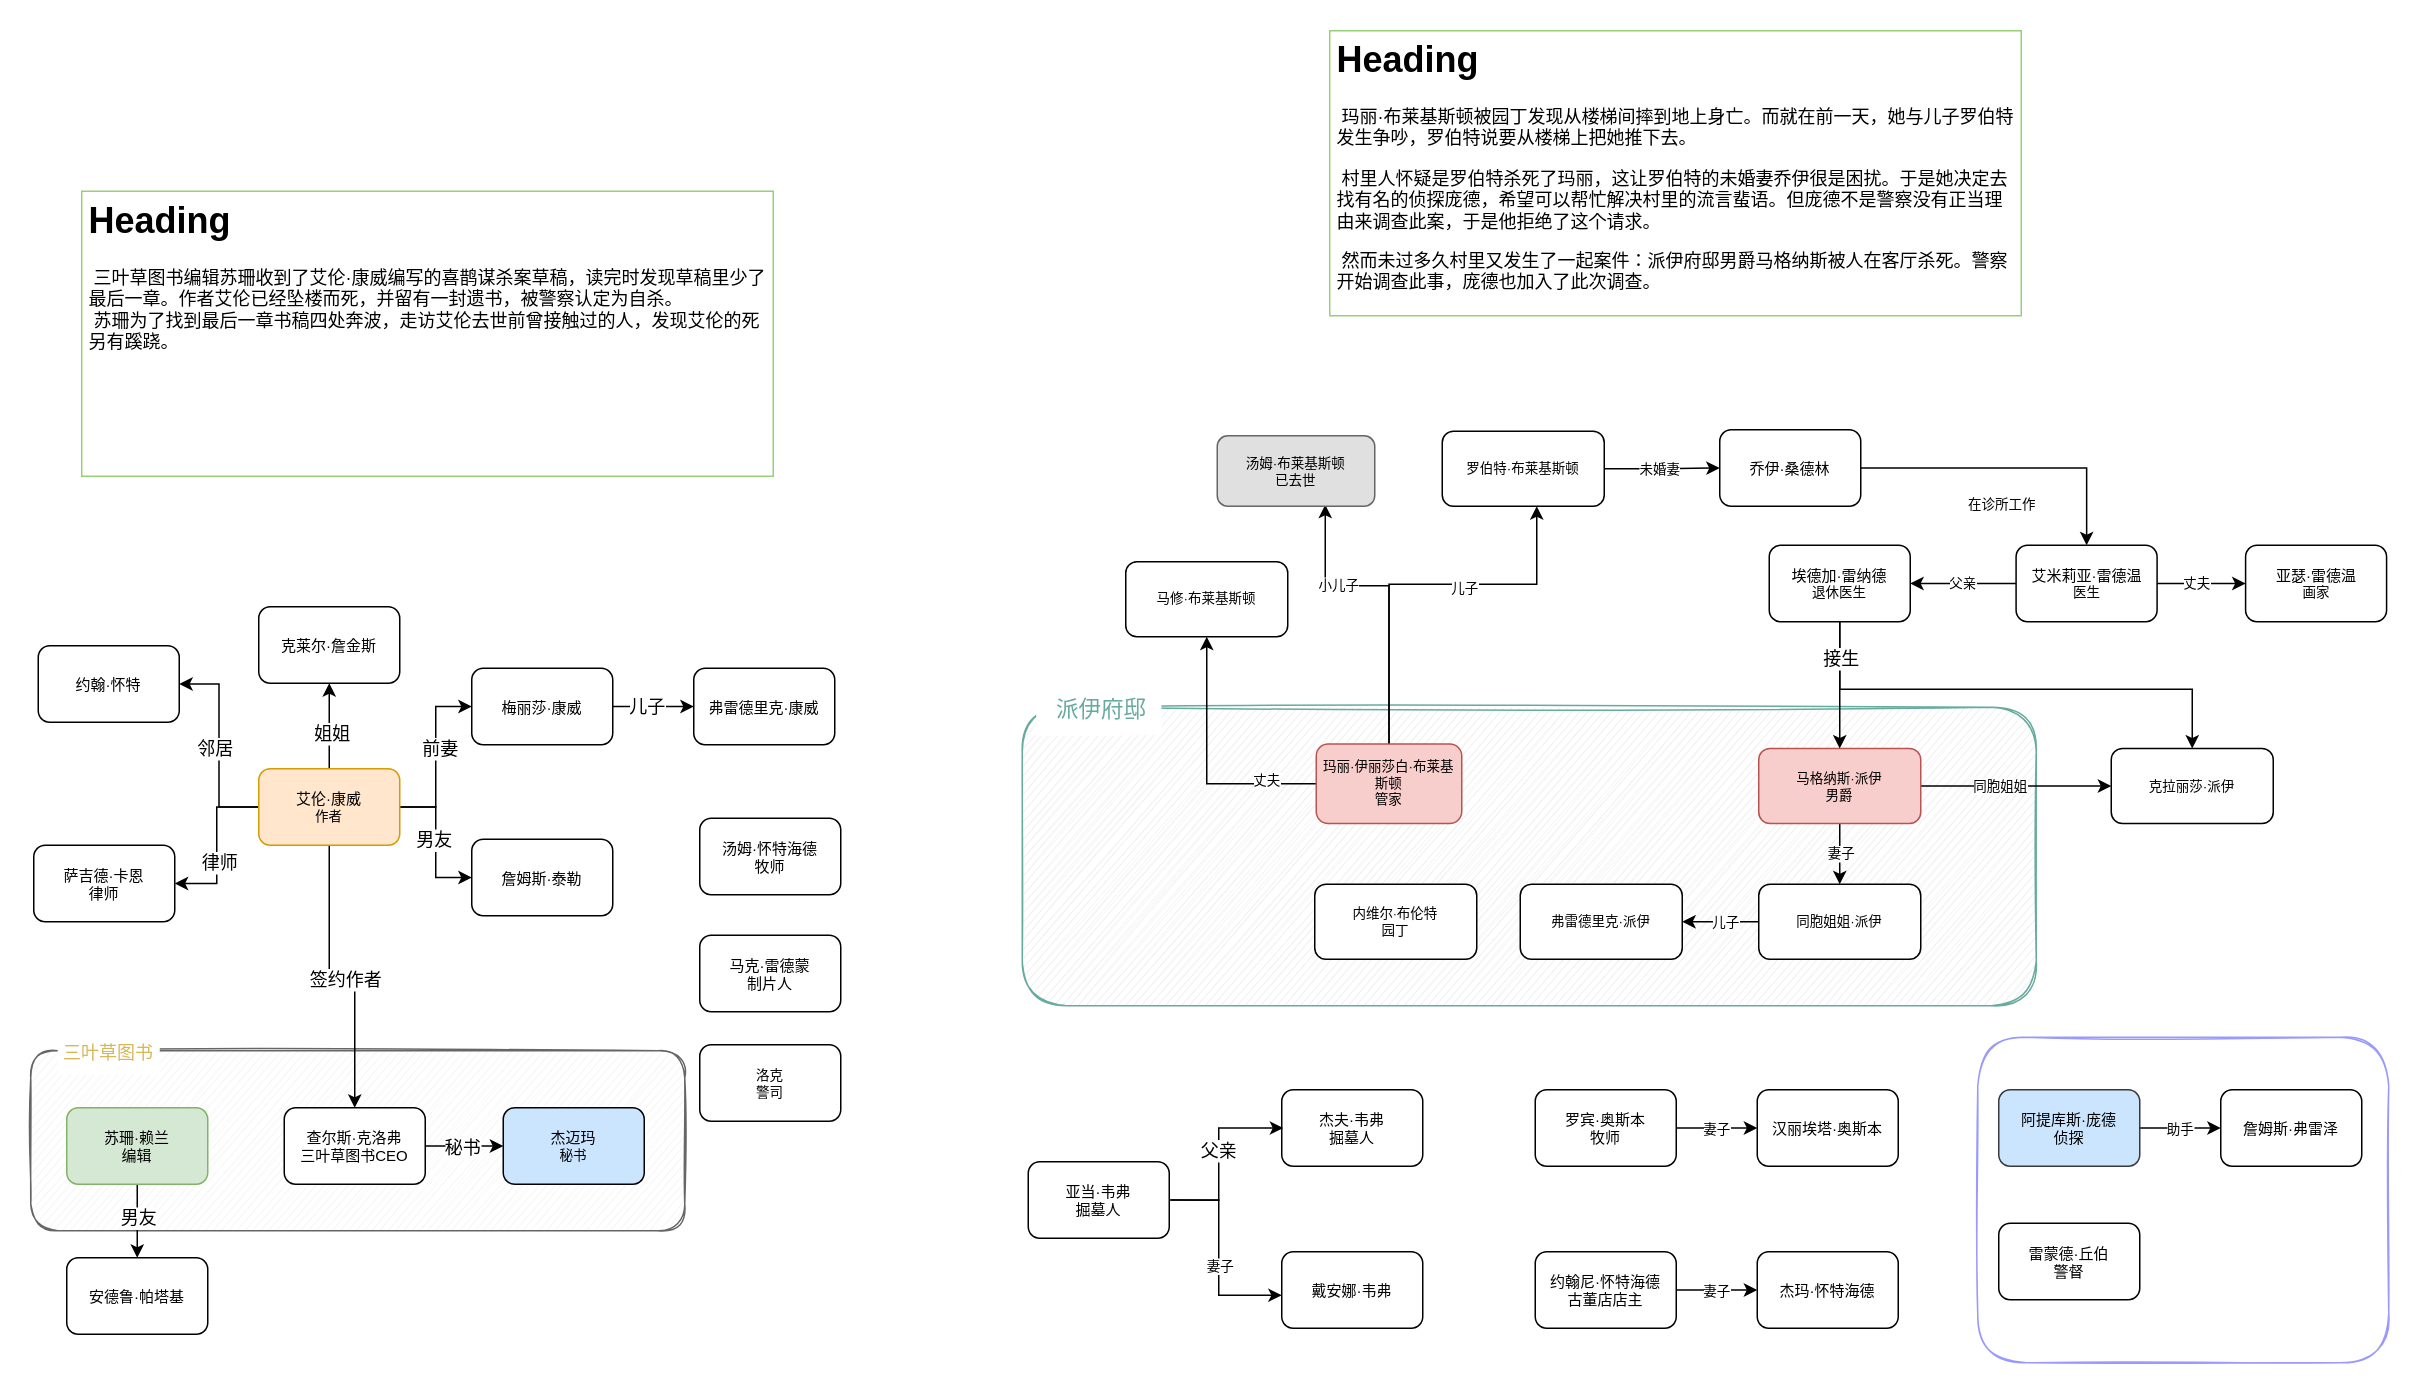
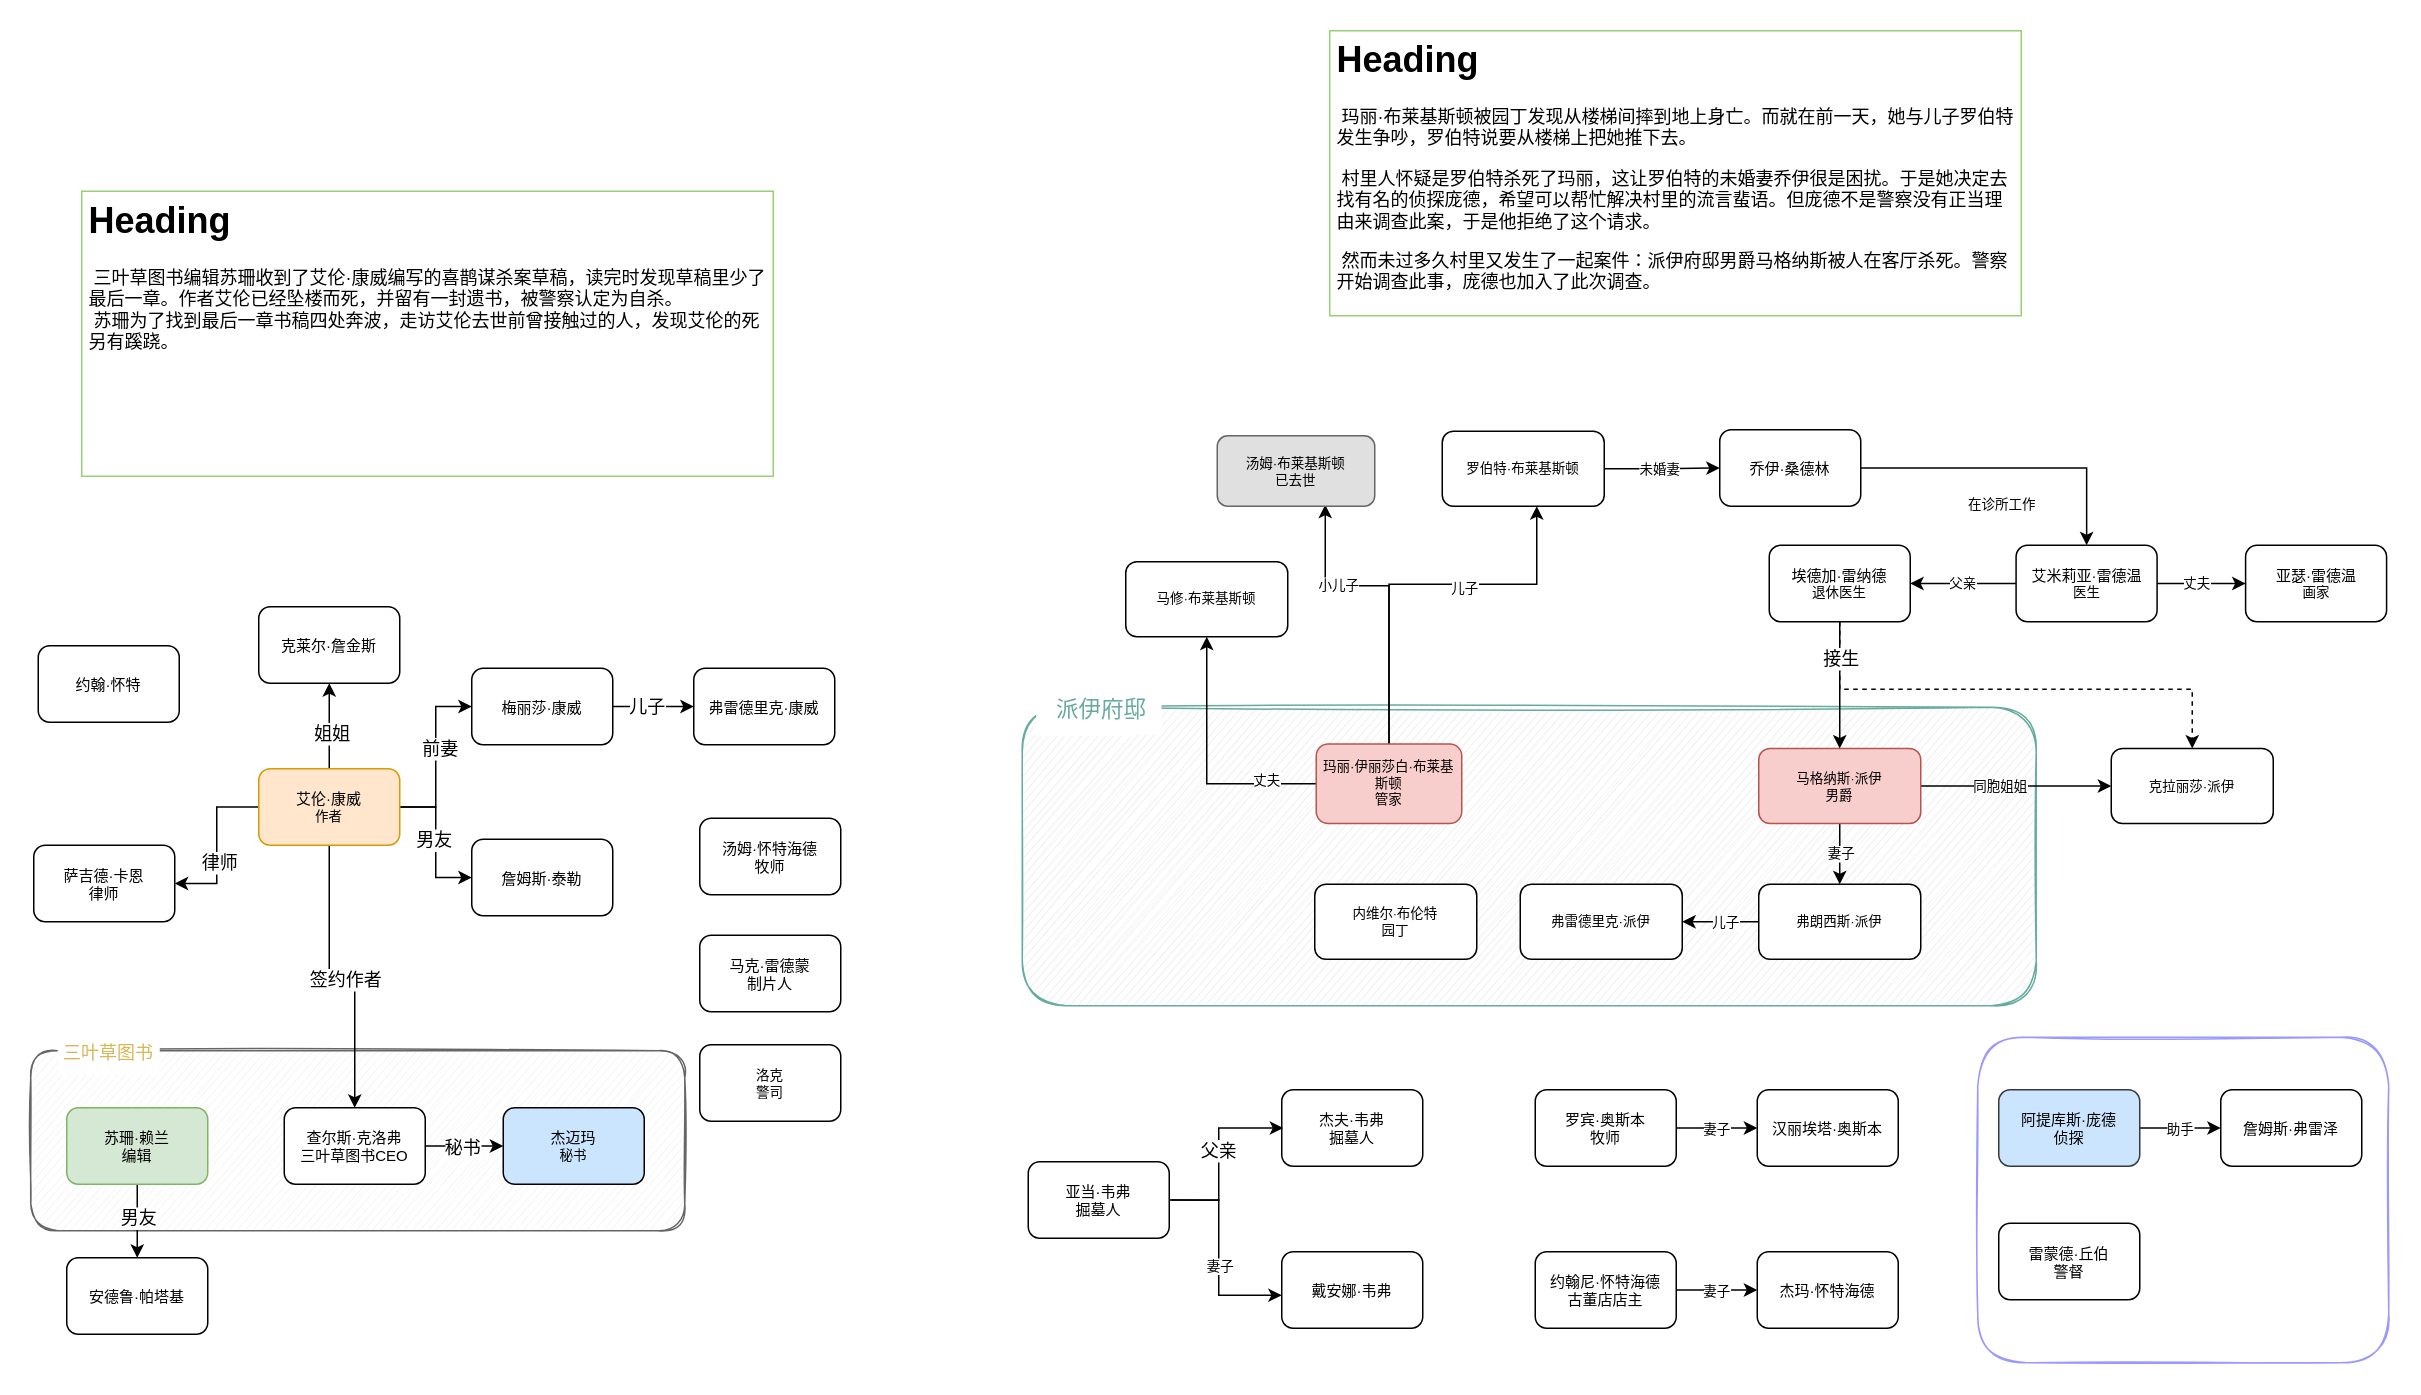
(2041, 689) -> (2041, 689)
(219, 729) -> none
(1840, 922) -> (1840, 922)
